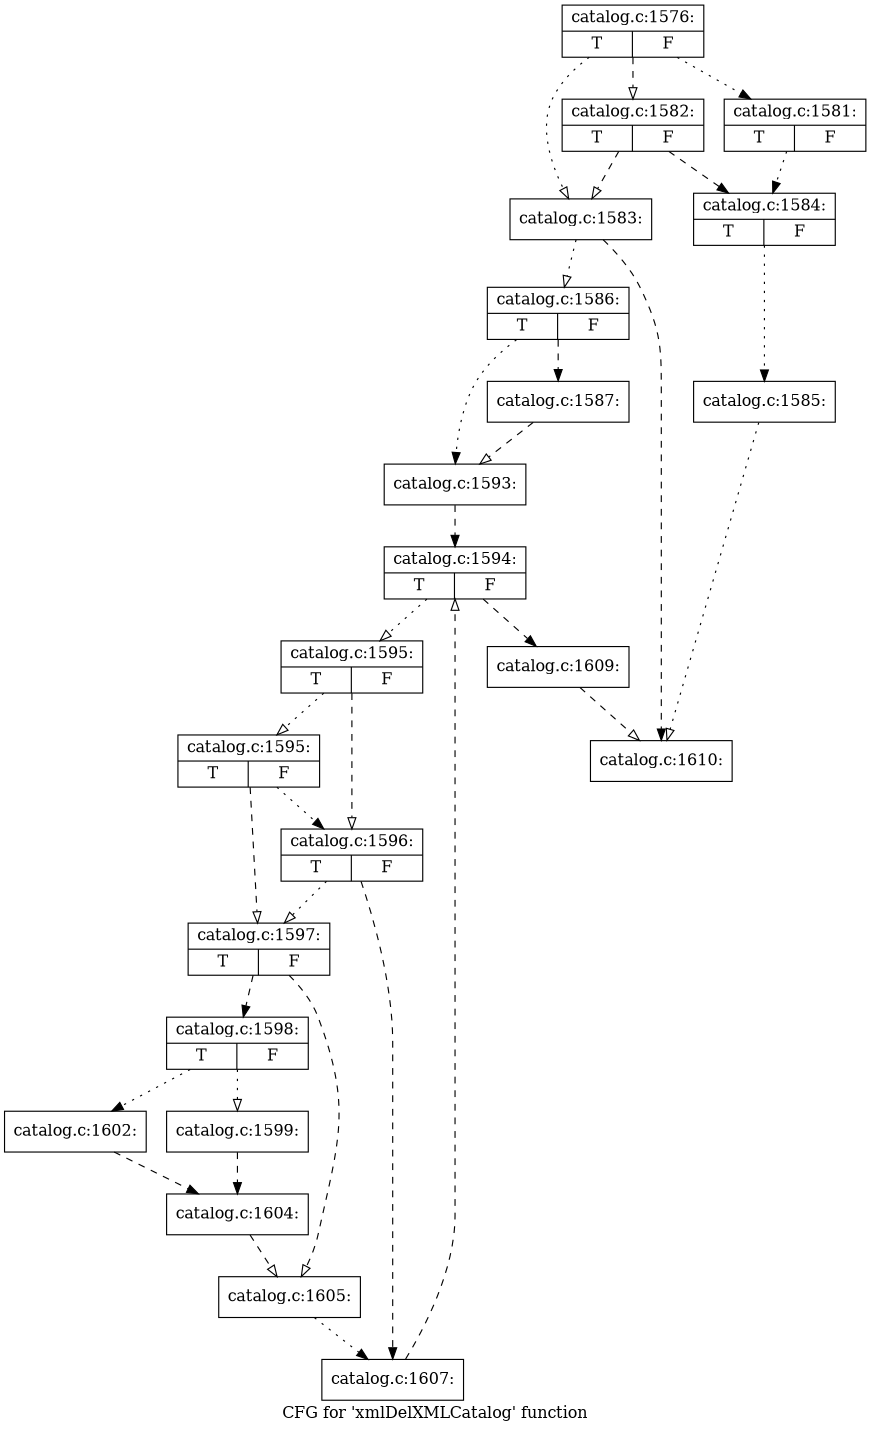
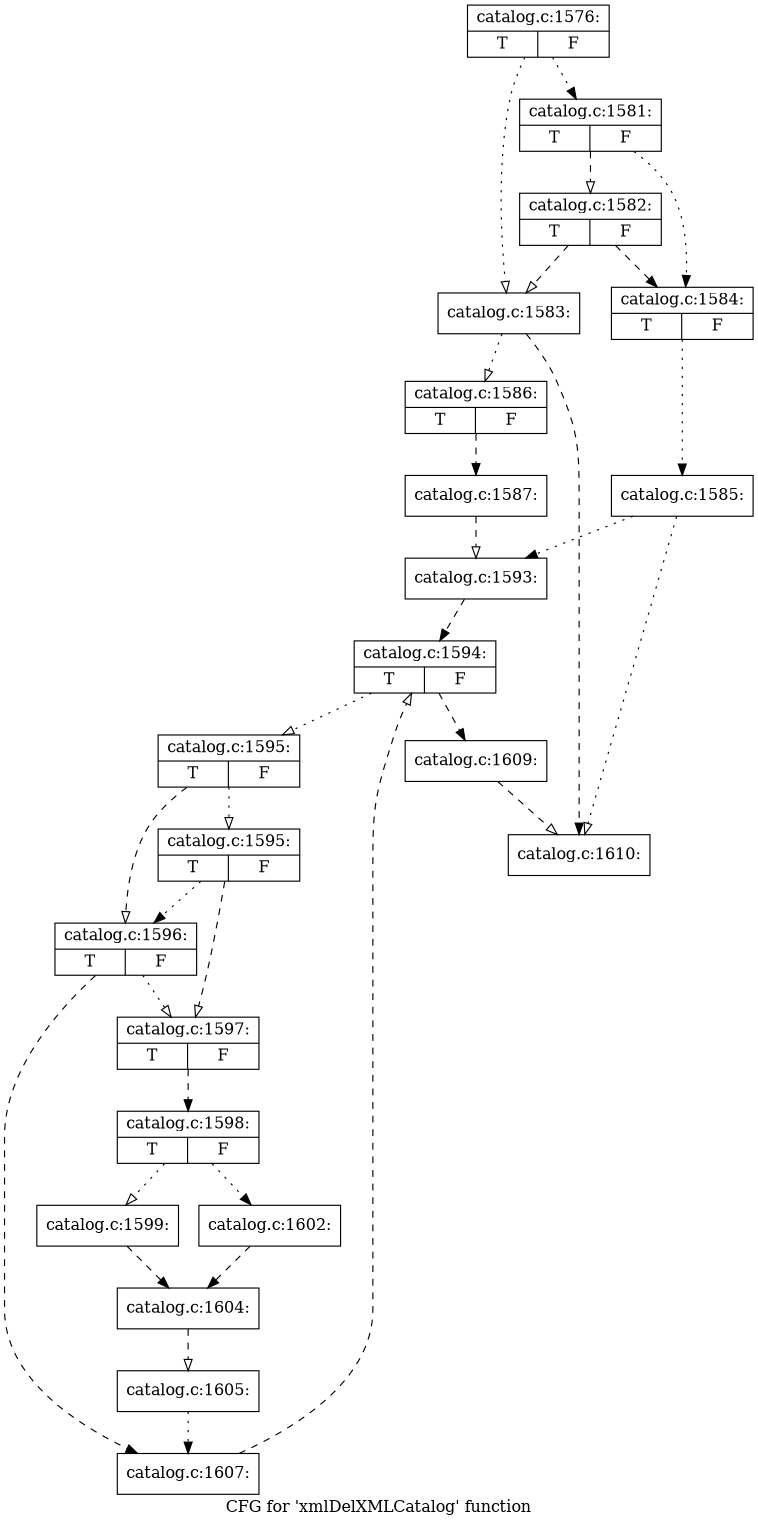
(633, 72) -> (590, 167)
(472, 388) -> (587, 534)
(339, 1117) -> none
